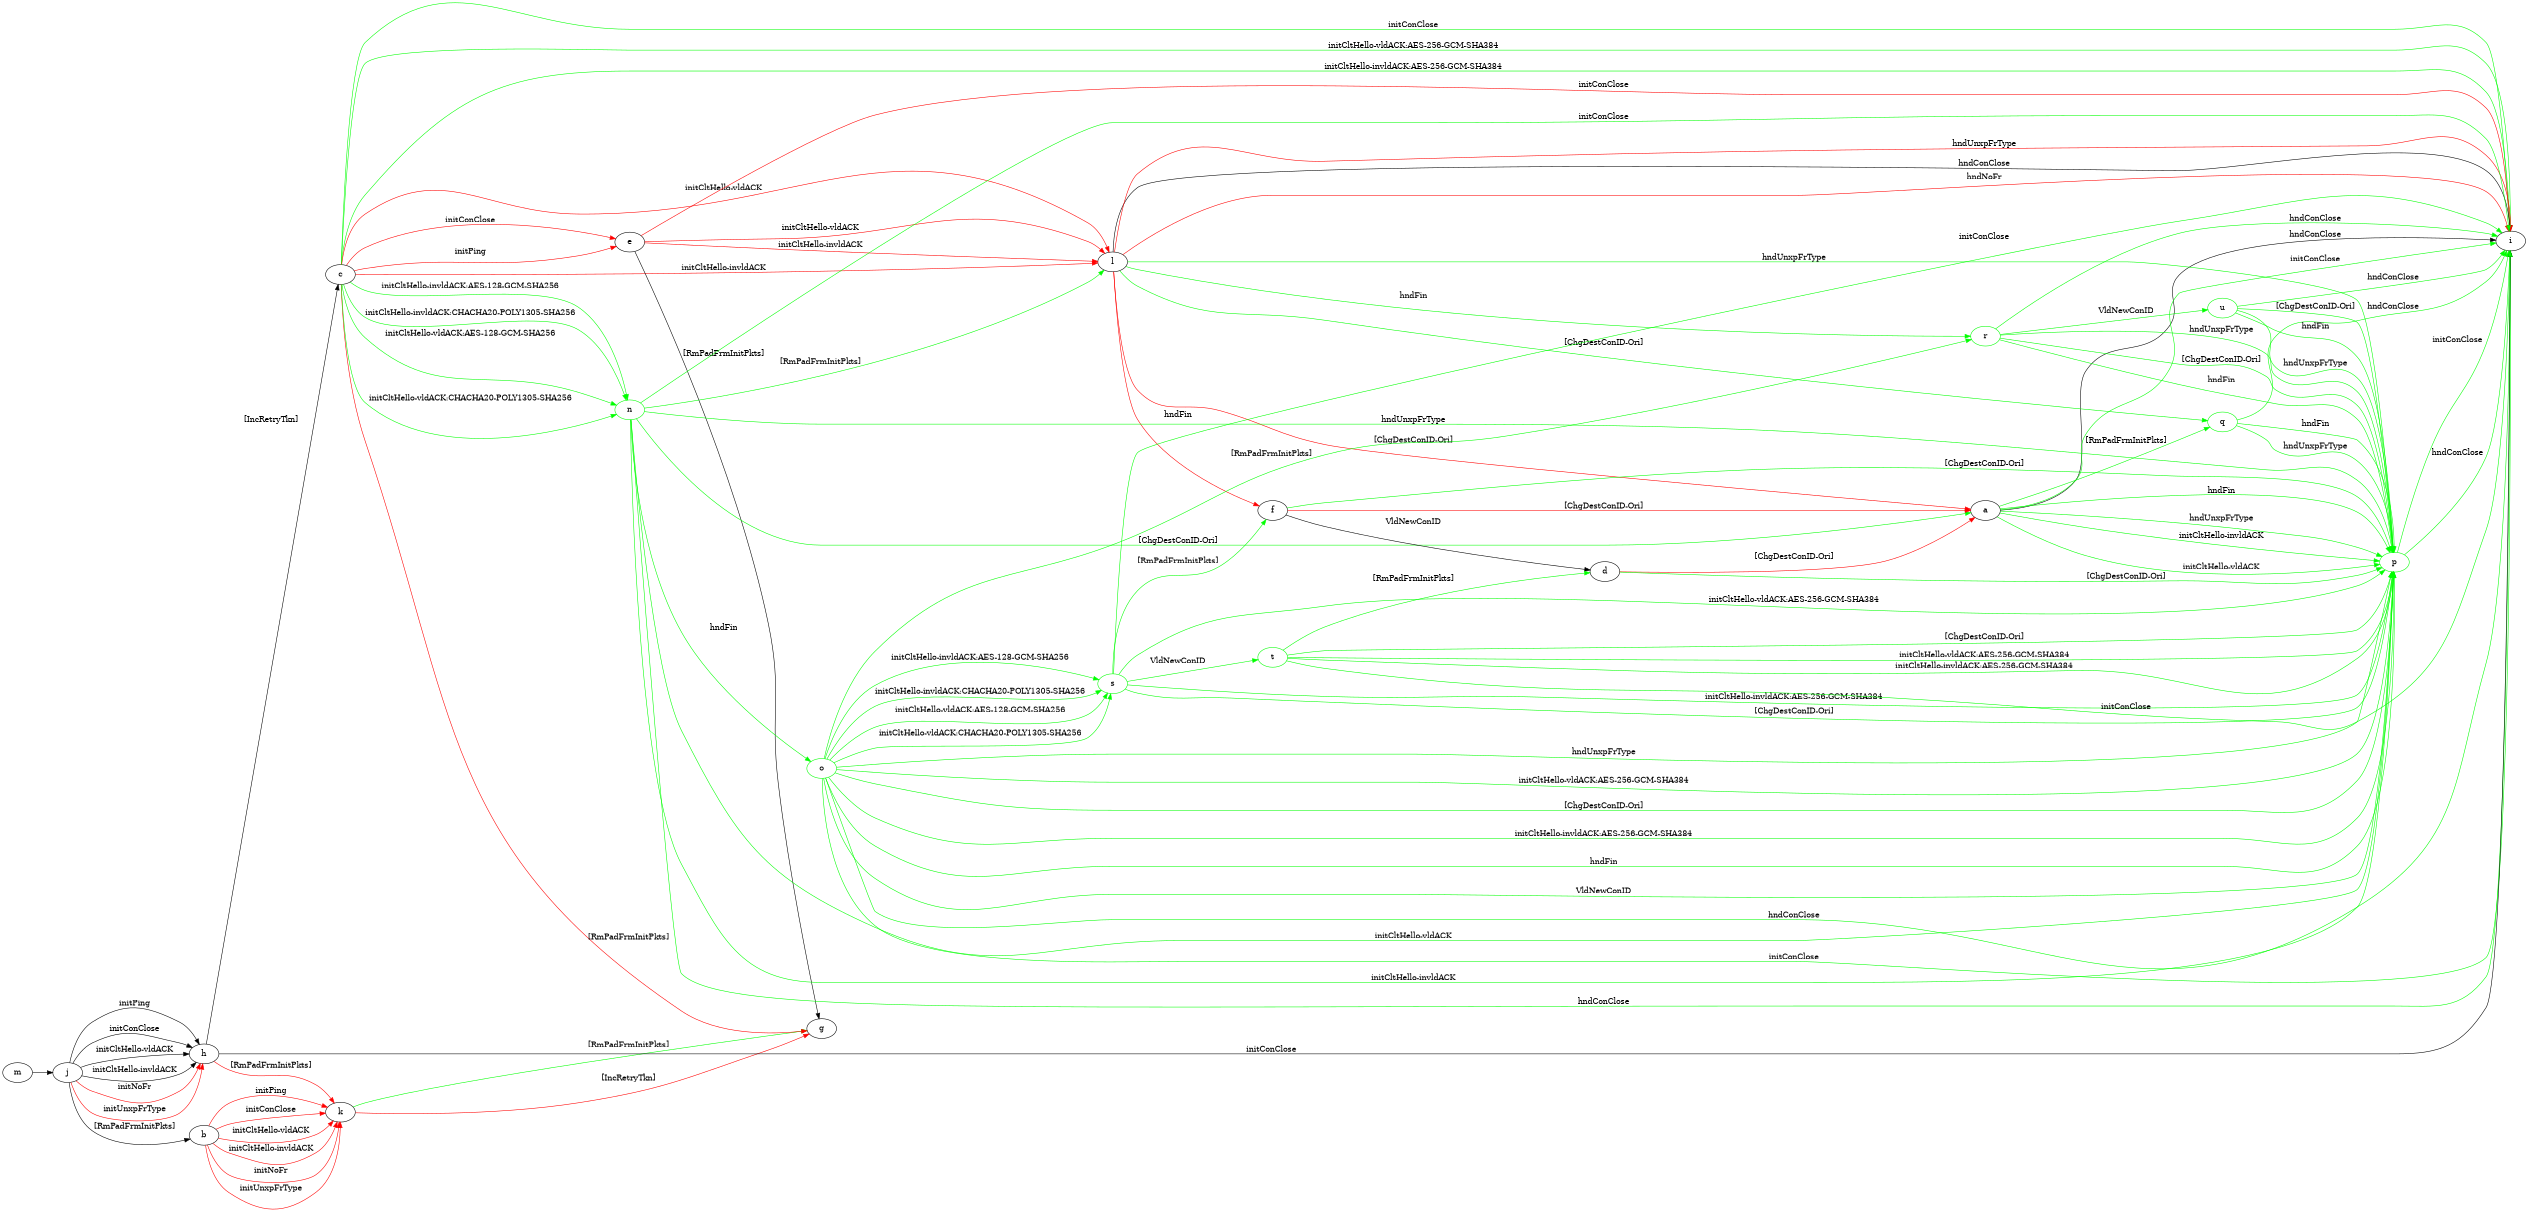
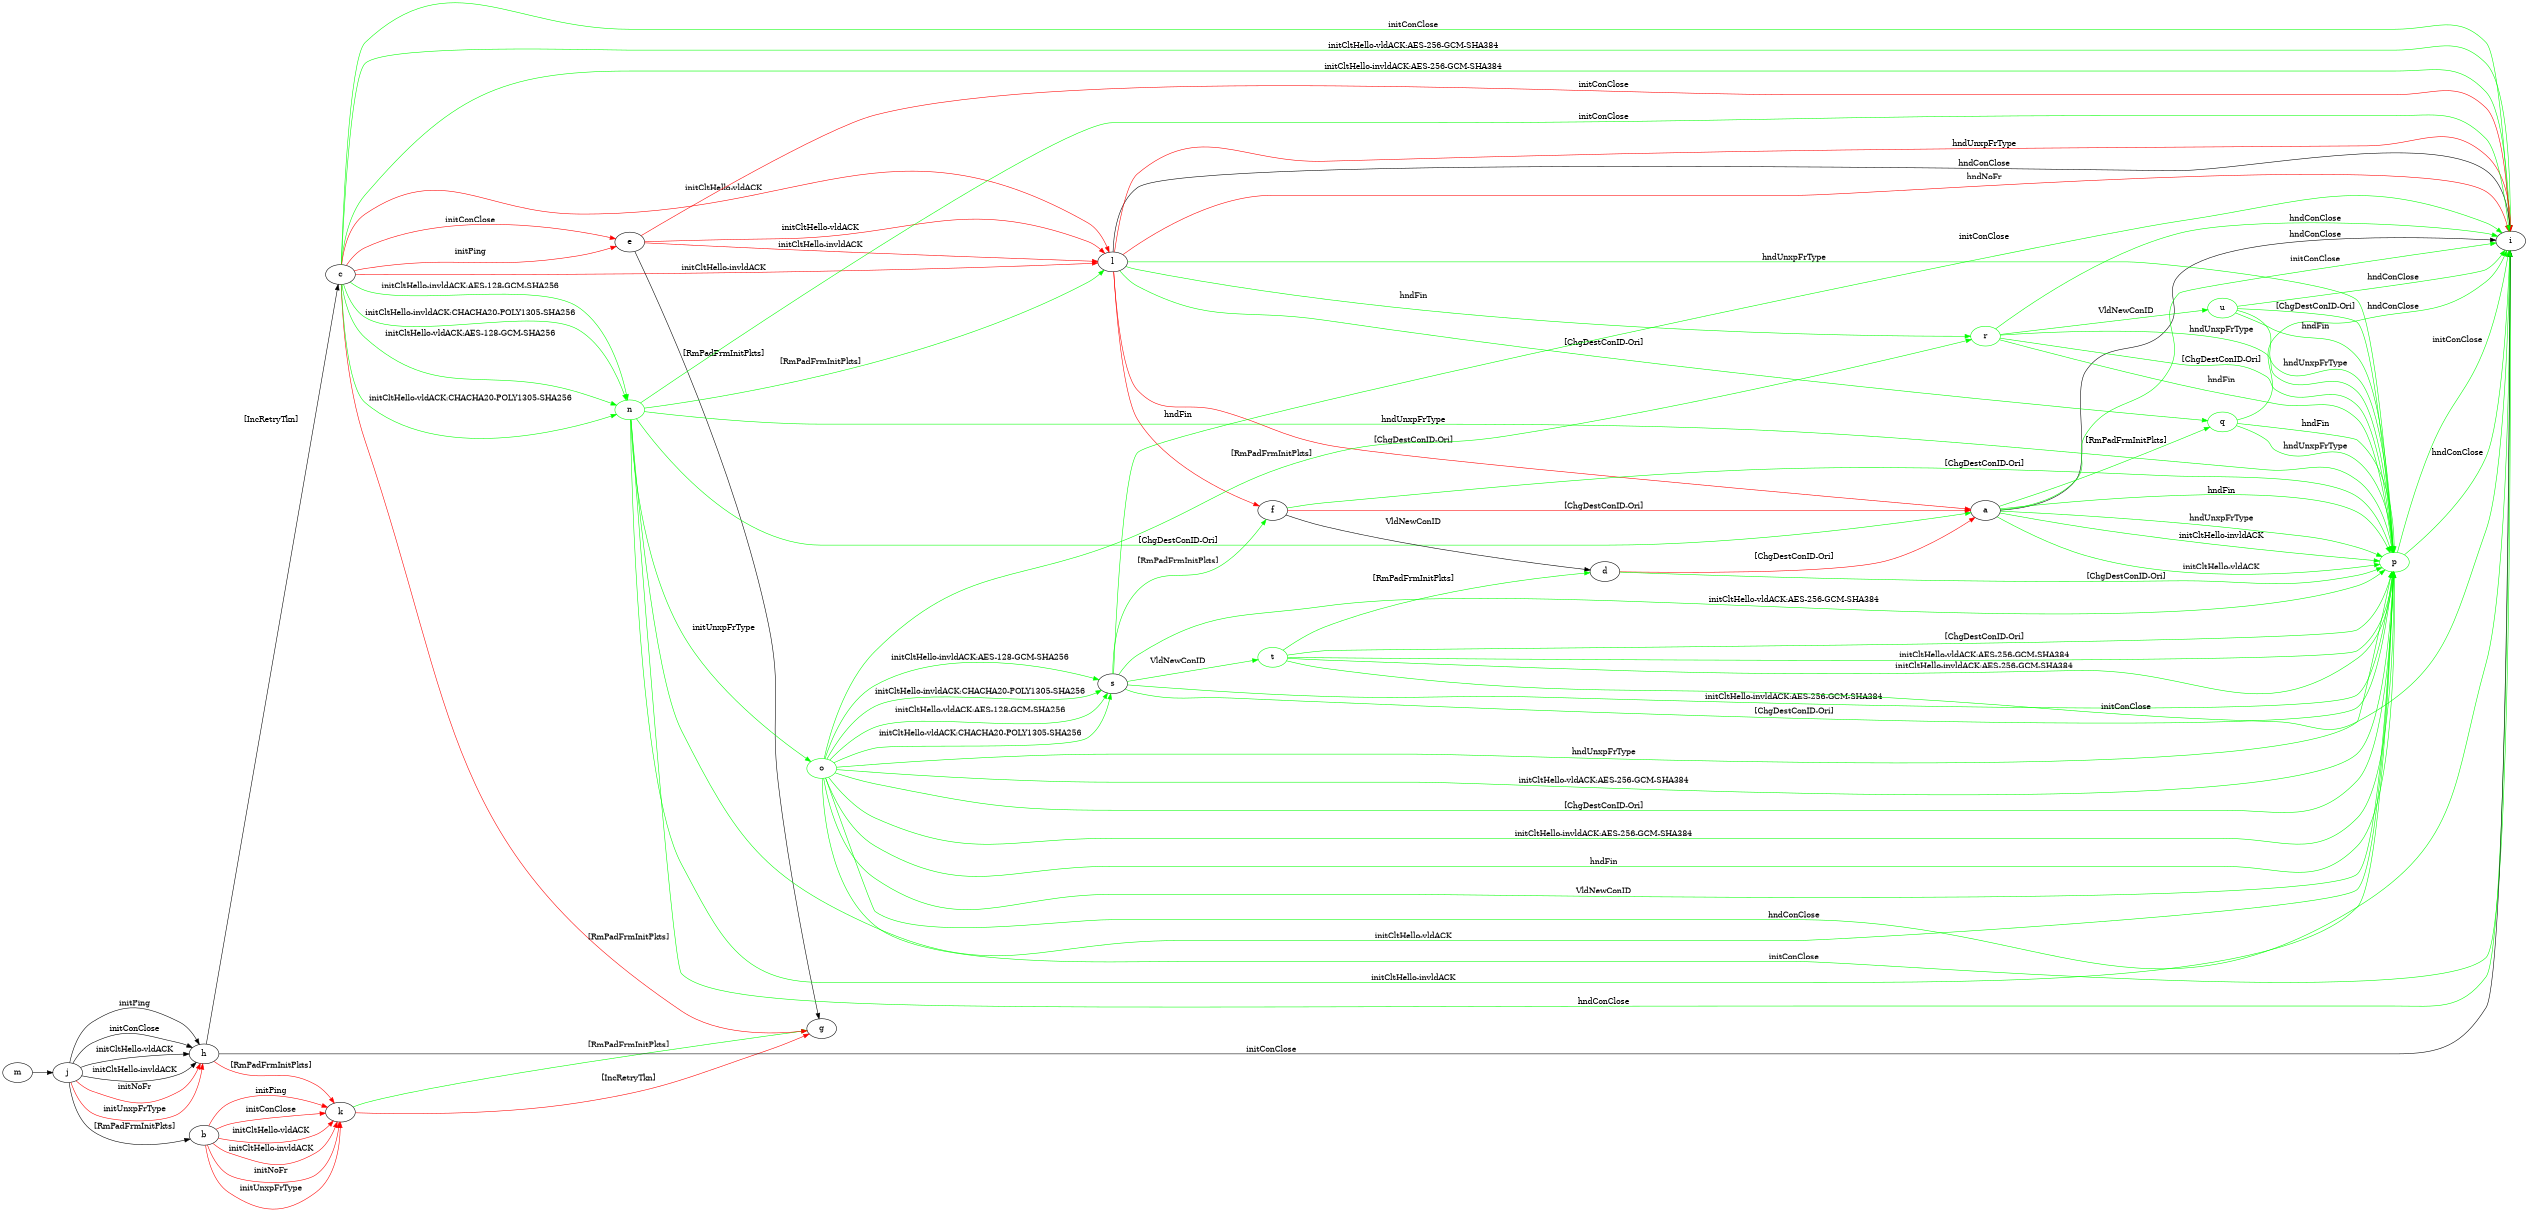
(725, 628) -> (725, 628)
(1113, 684) -> (1113, 684)
